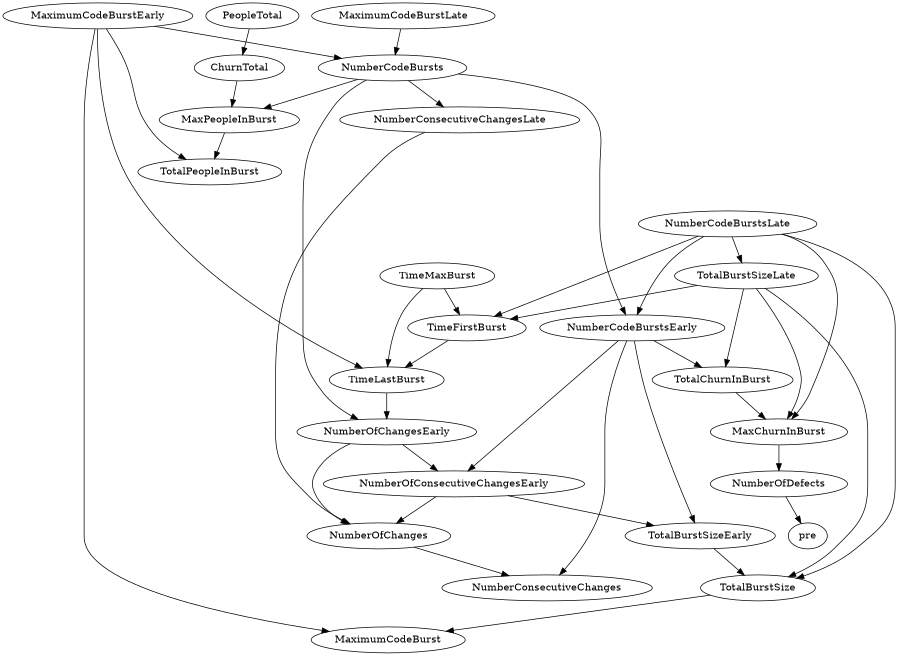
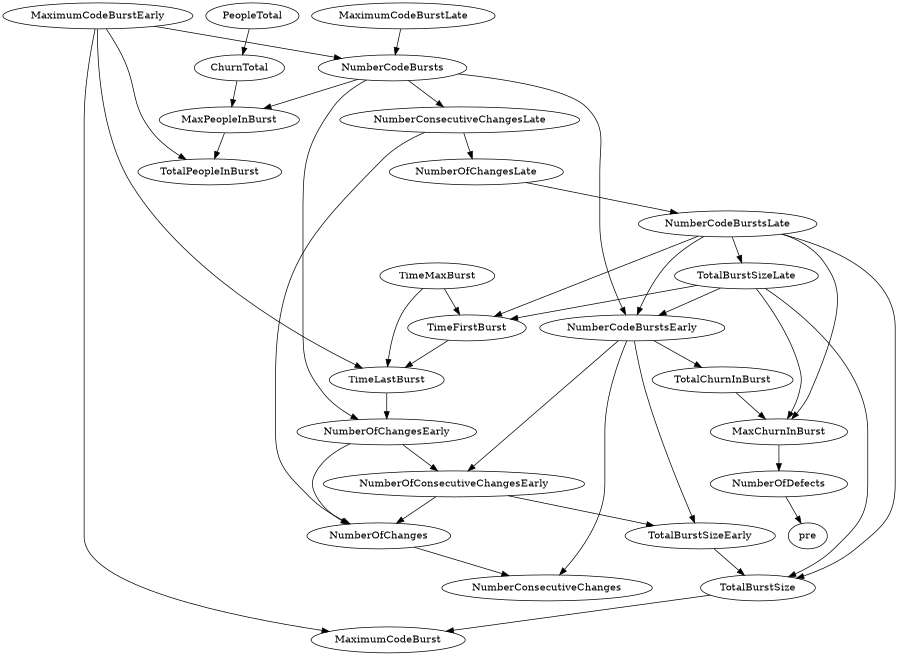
none -> (476, 172)
(735, 324) -> (693, 300)
